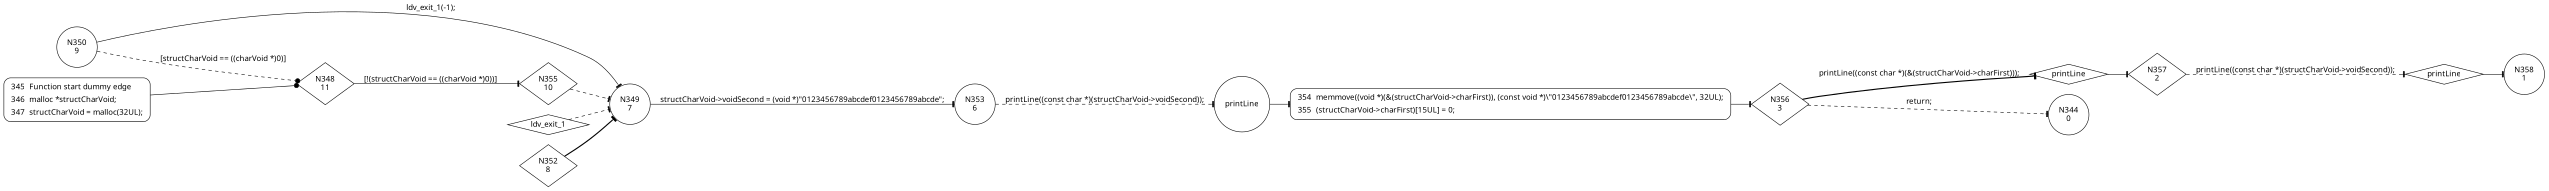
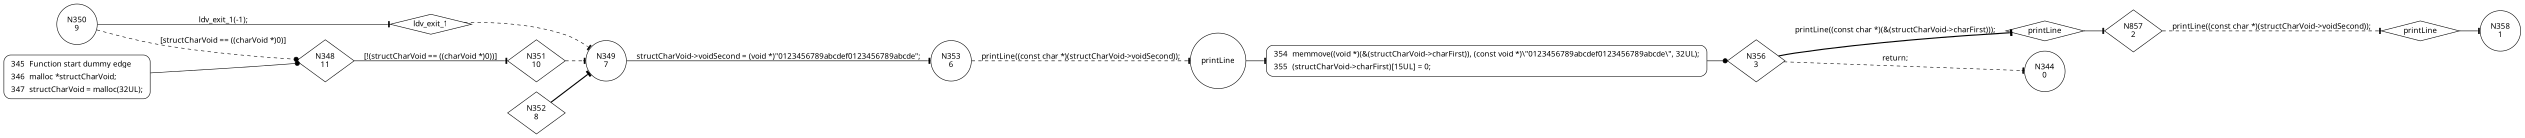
(365, 12) -> (242, 24)
(2157, 74) -> (2133, 31)
(548, 84) -> (536, 61)
(1740, 104) -> (1715, 61)
